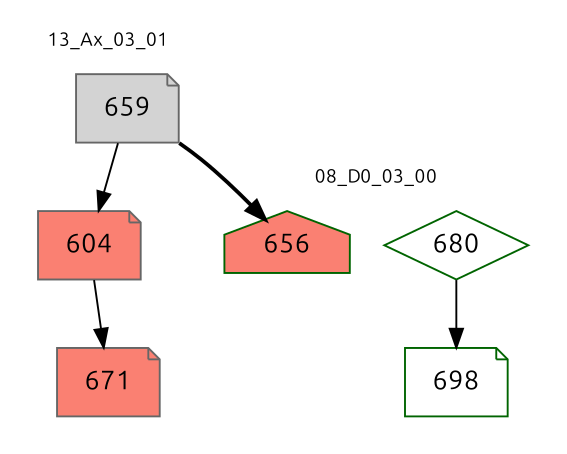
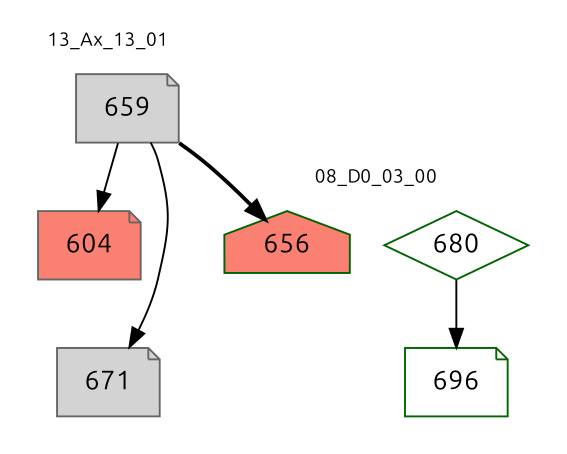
(108, 41) -> (108, 41)
(98, 304) -> (166, 237)
(108, 382) -> (108, 382)
(456, 382) -> (456, 382)
